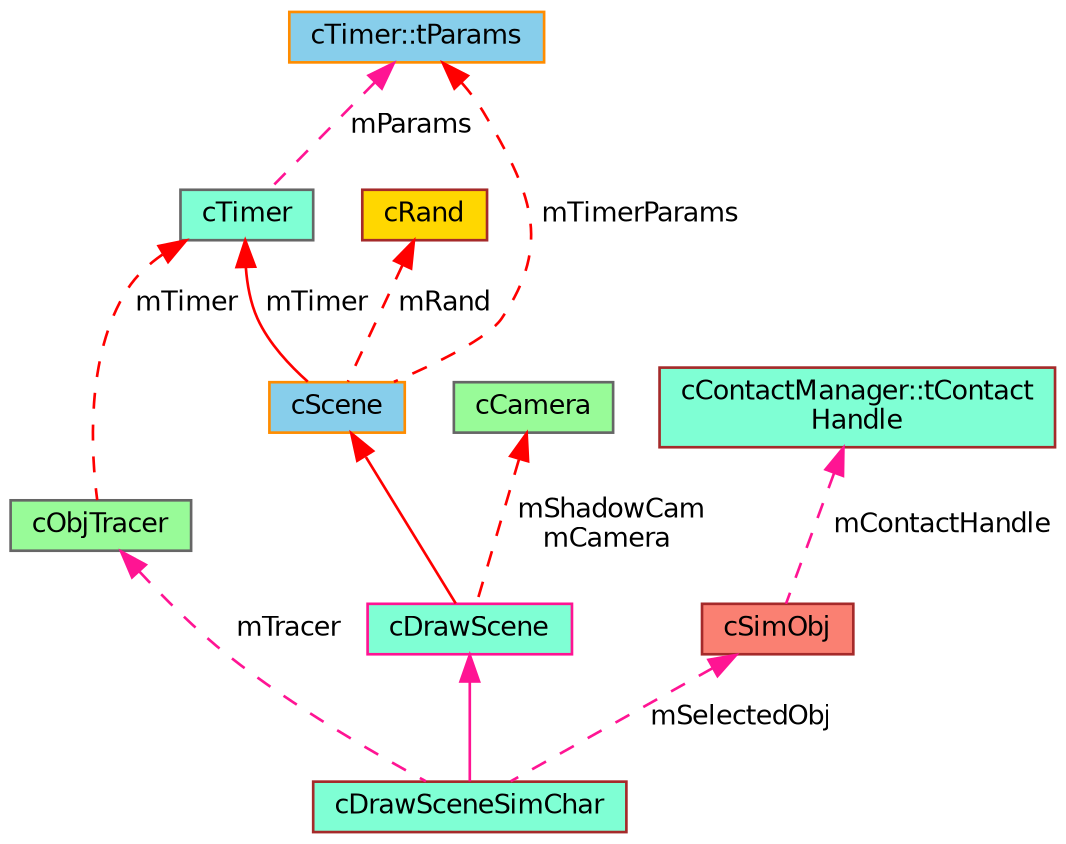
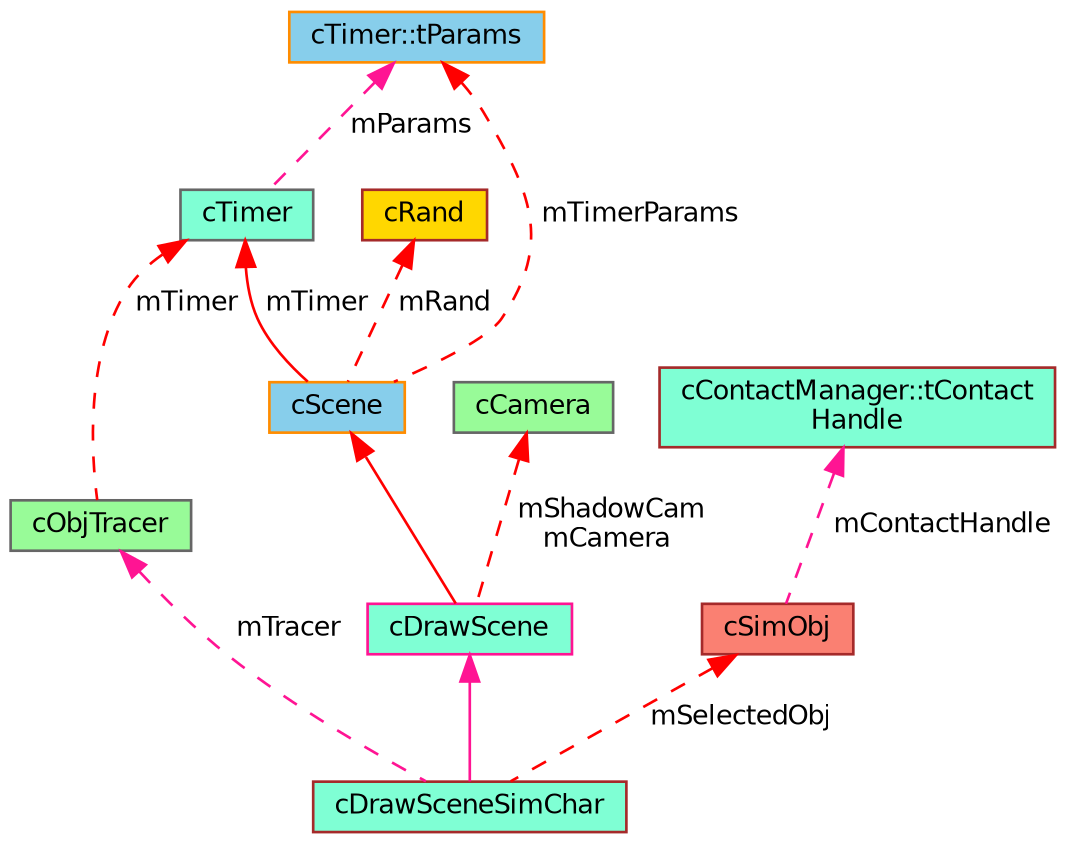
(612, 725) -> (612, 725)
